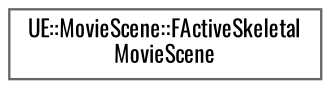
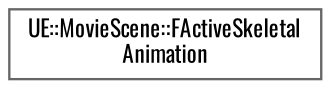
(165, 44) -> (165, 44)
